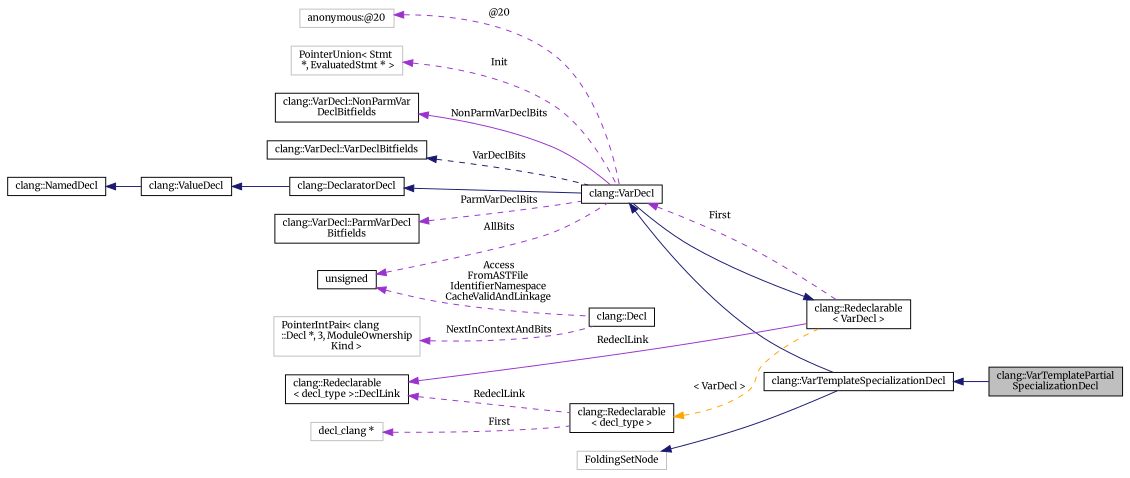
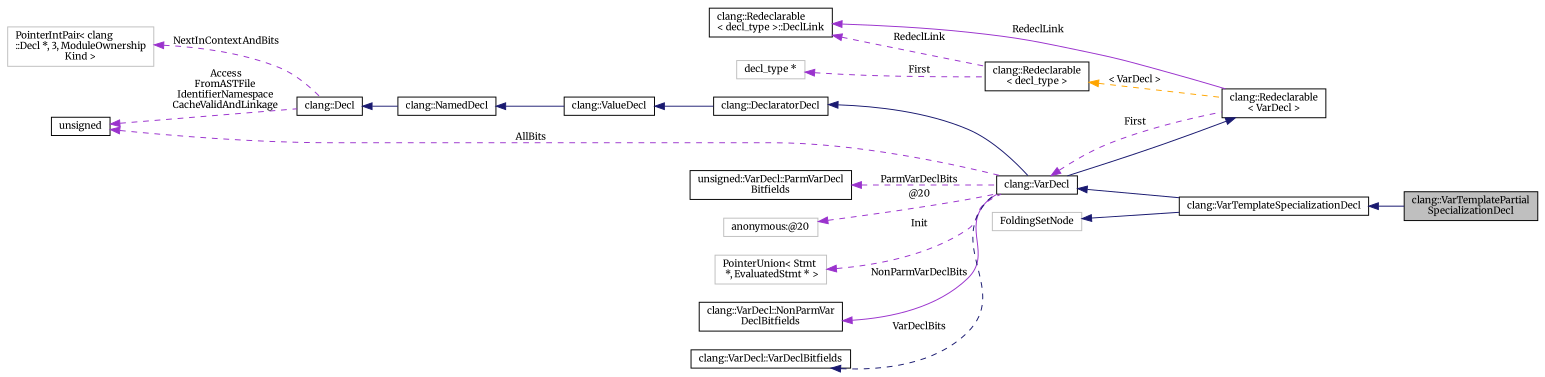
none -> (385, 106)
(347, 229) -> (771, 185)
(347, 432) -> (771, 70)
